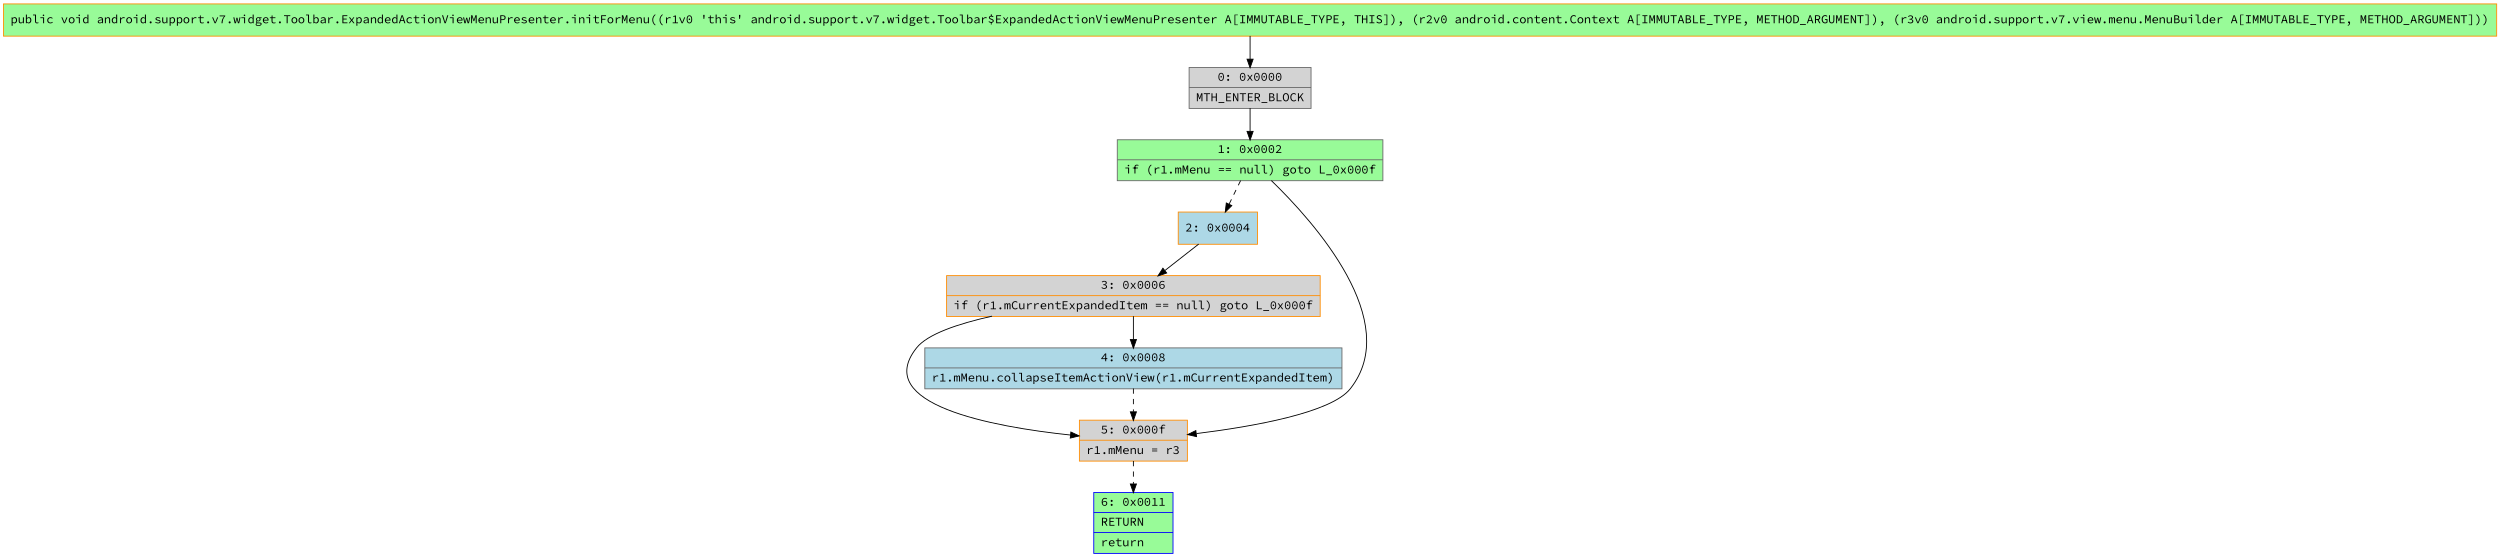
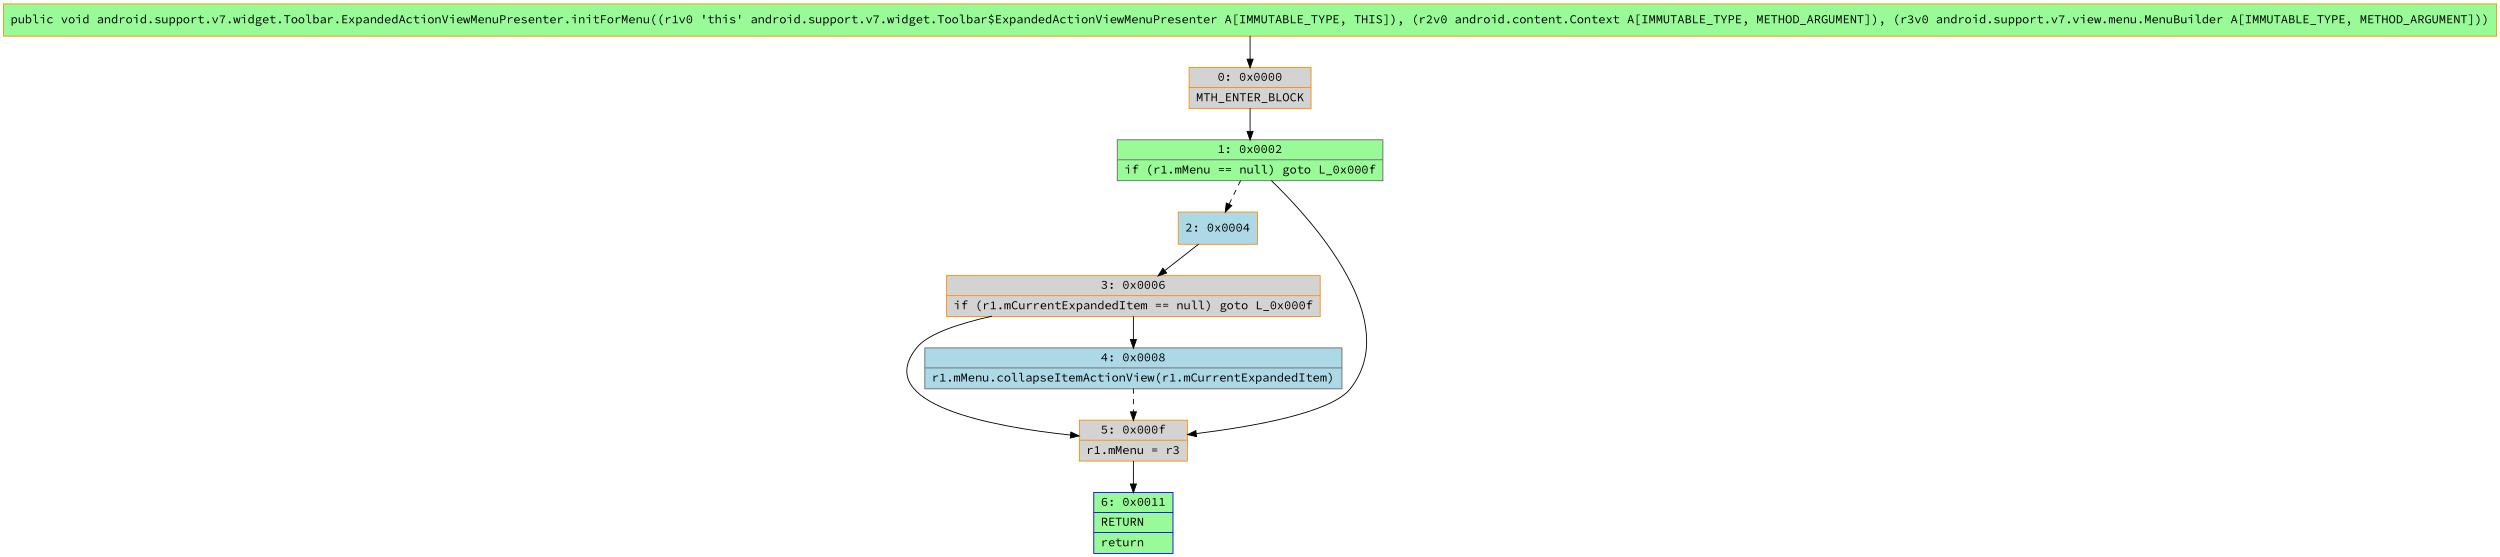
(1250, 88) -> (1250, 88)
(1133, 472) -> (1133, 472)
